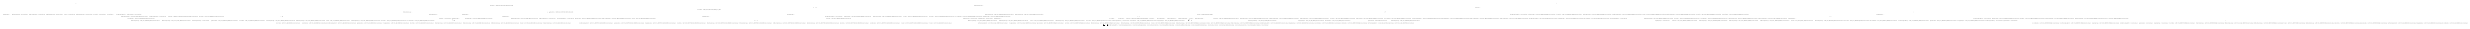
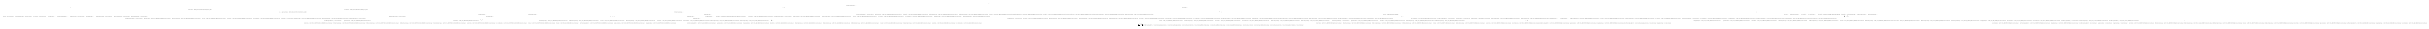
(445, 6) -> (175, 10)
(1261, 13) -> (1348, 13)
(1510, 20) -> (1686, 17)
